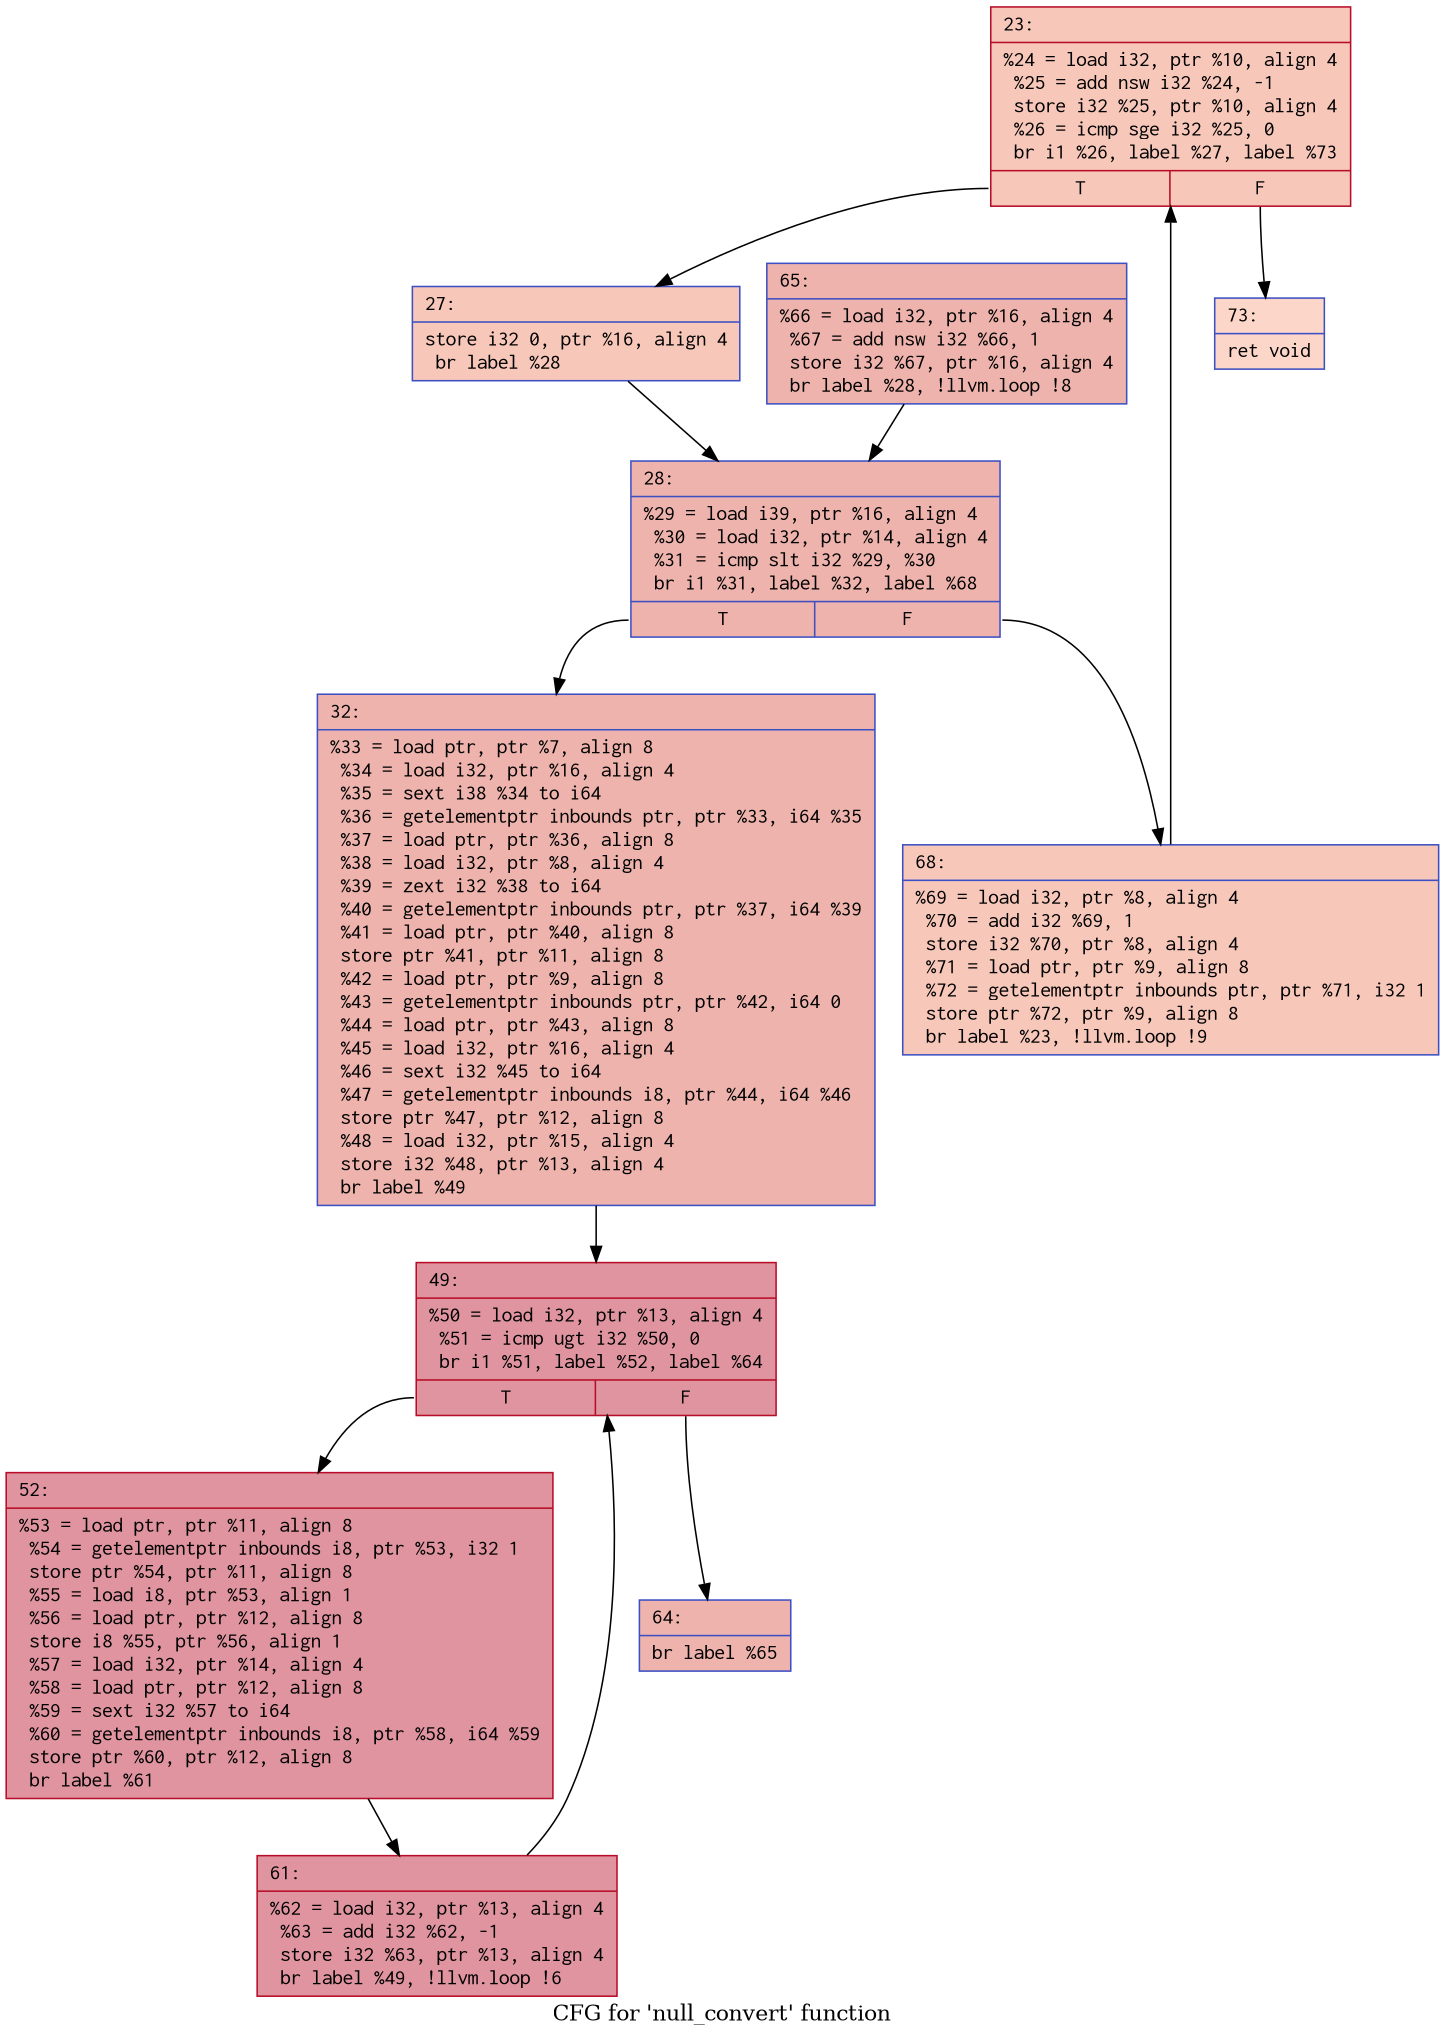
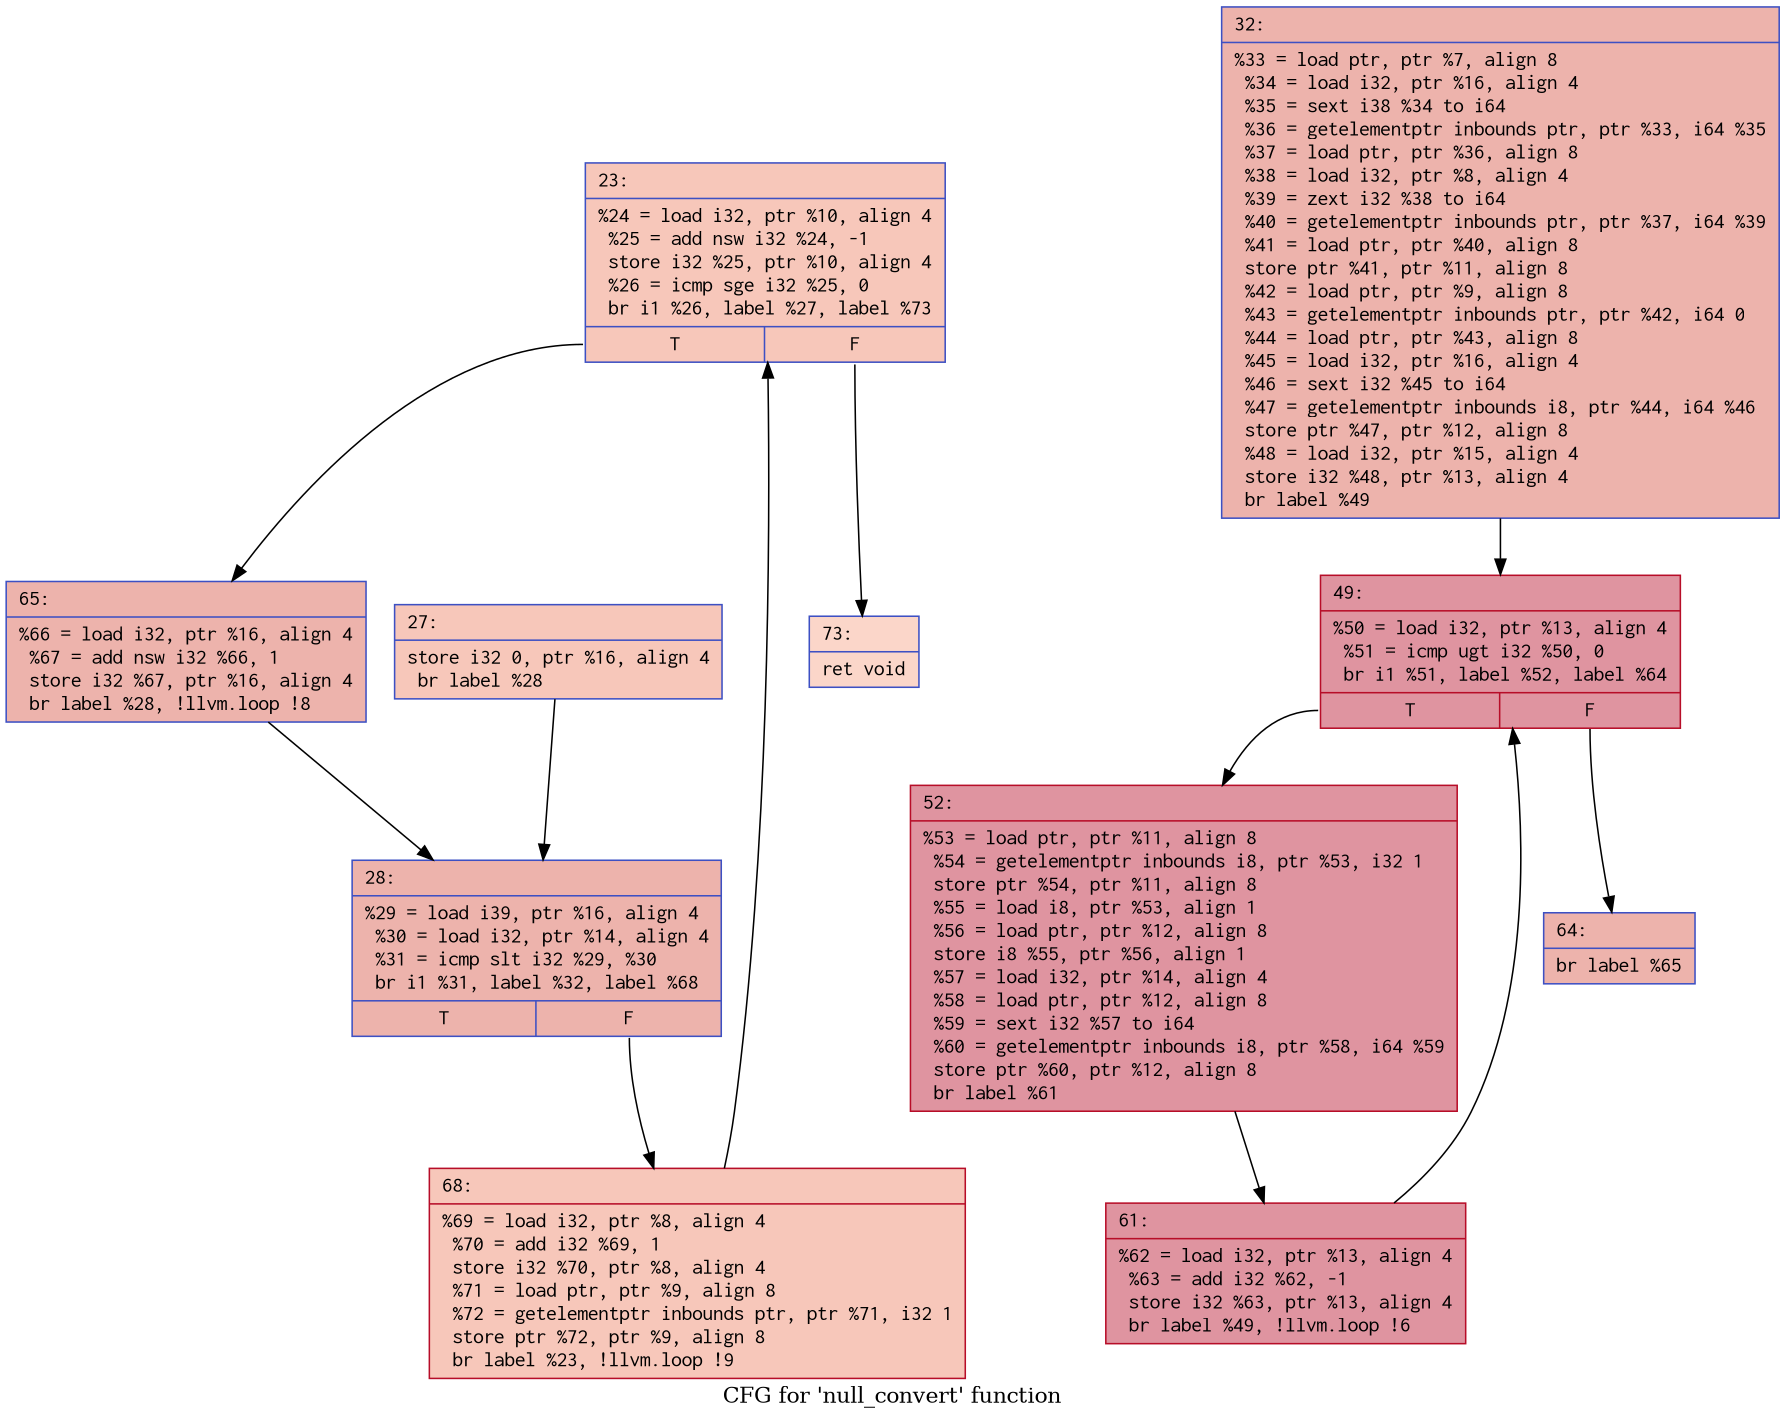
(1171, 107) -> (765, 263)
(825, 216) -> (389, 418)
(583, 636) -> none
(1171, 950) -> (697, 1273)
